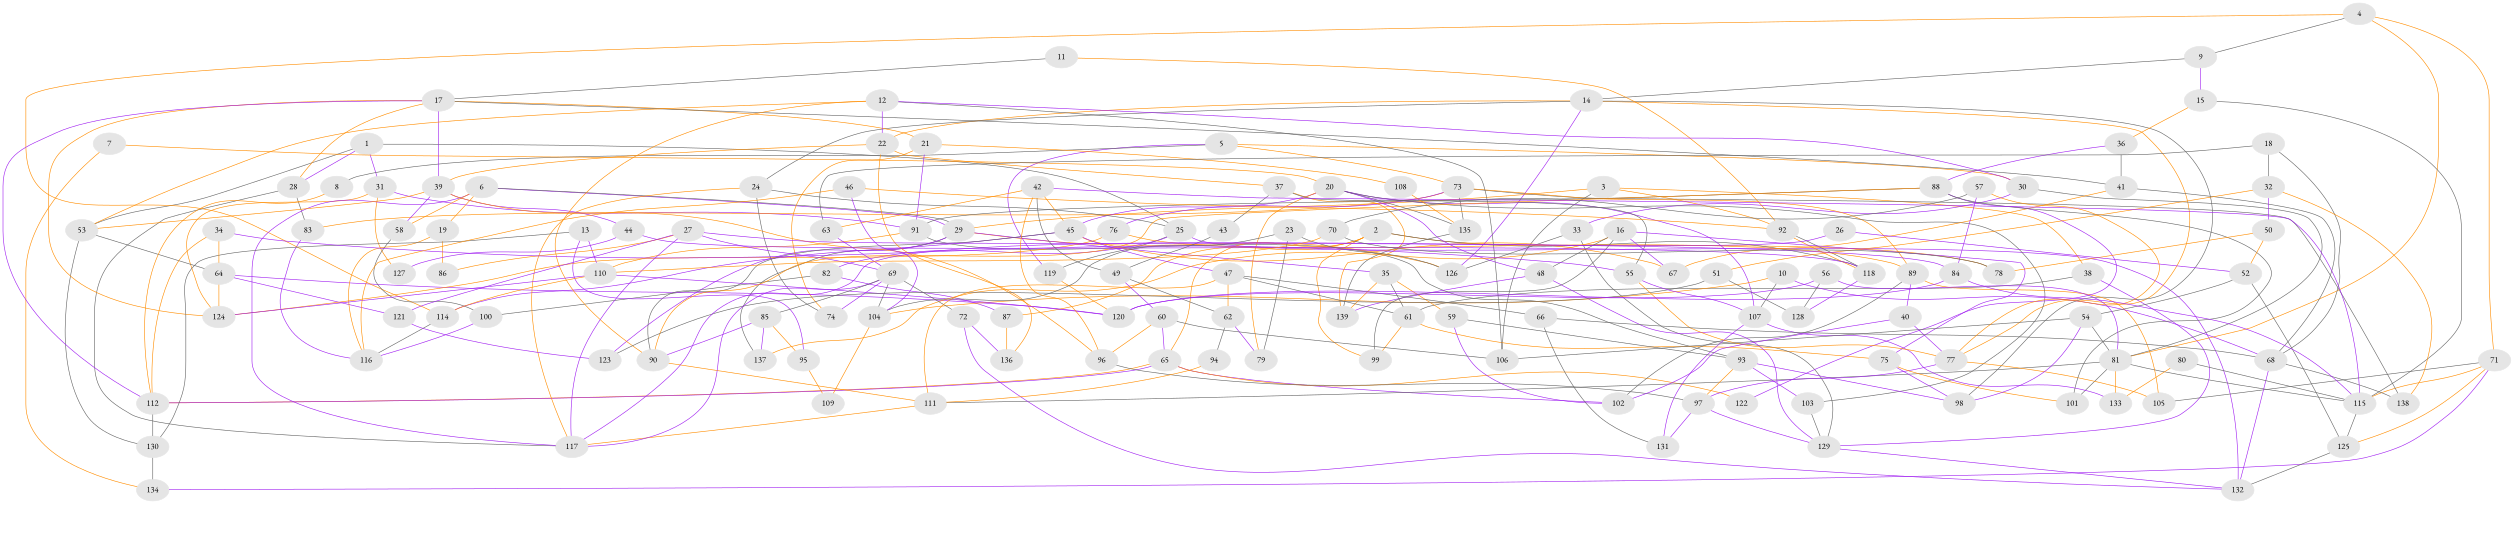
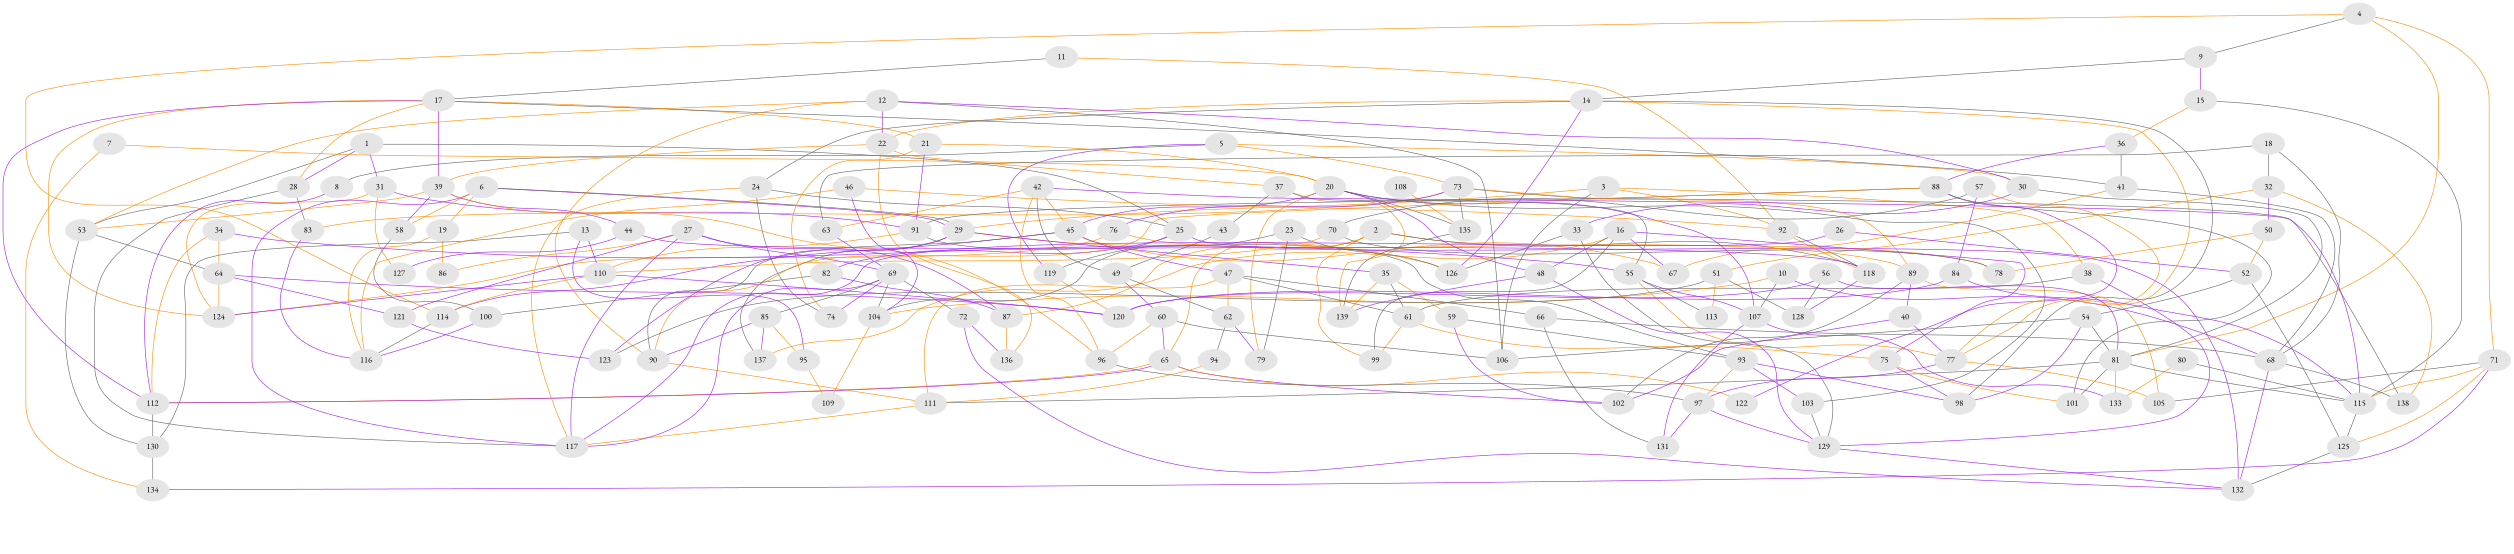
(1153, 156) -> (1130, 152)
(171, 234) -> (171, 234)
(1324, 244) -> (923, 266)
none -> (1712, 317)
